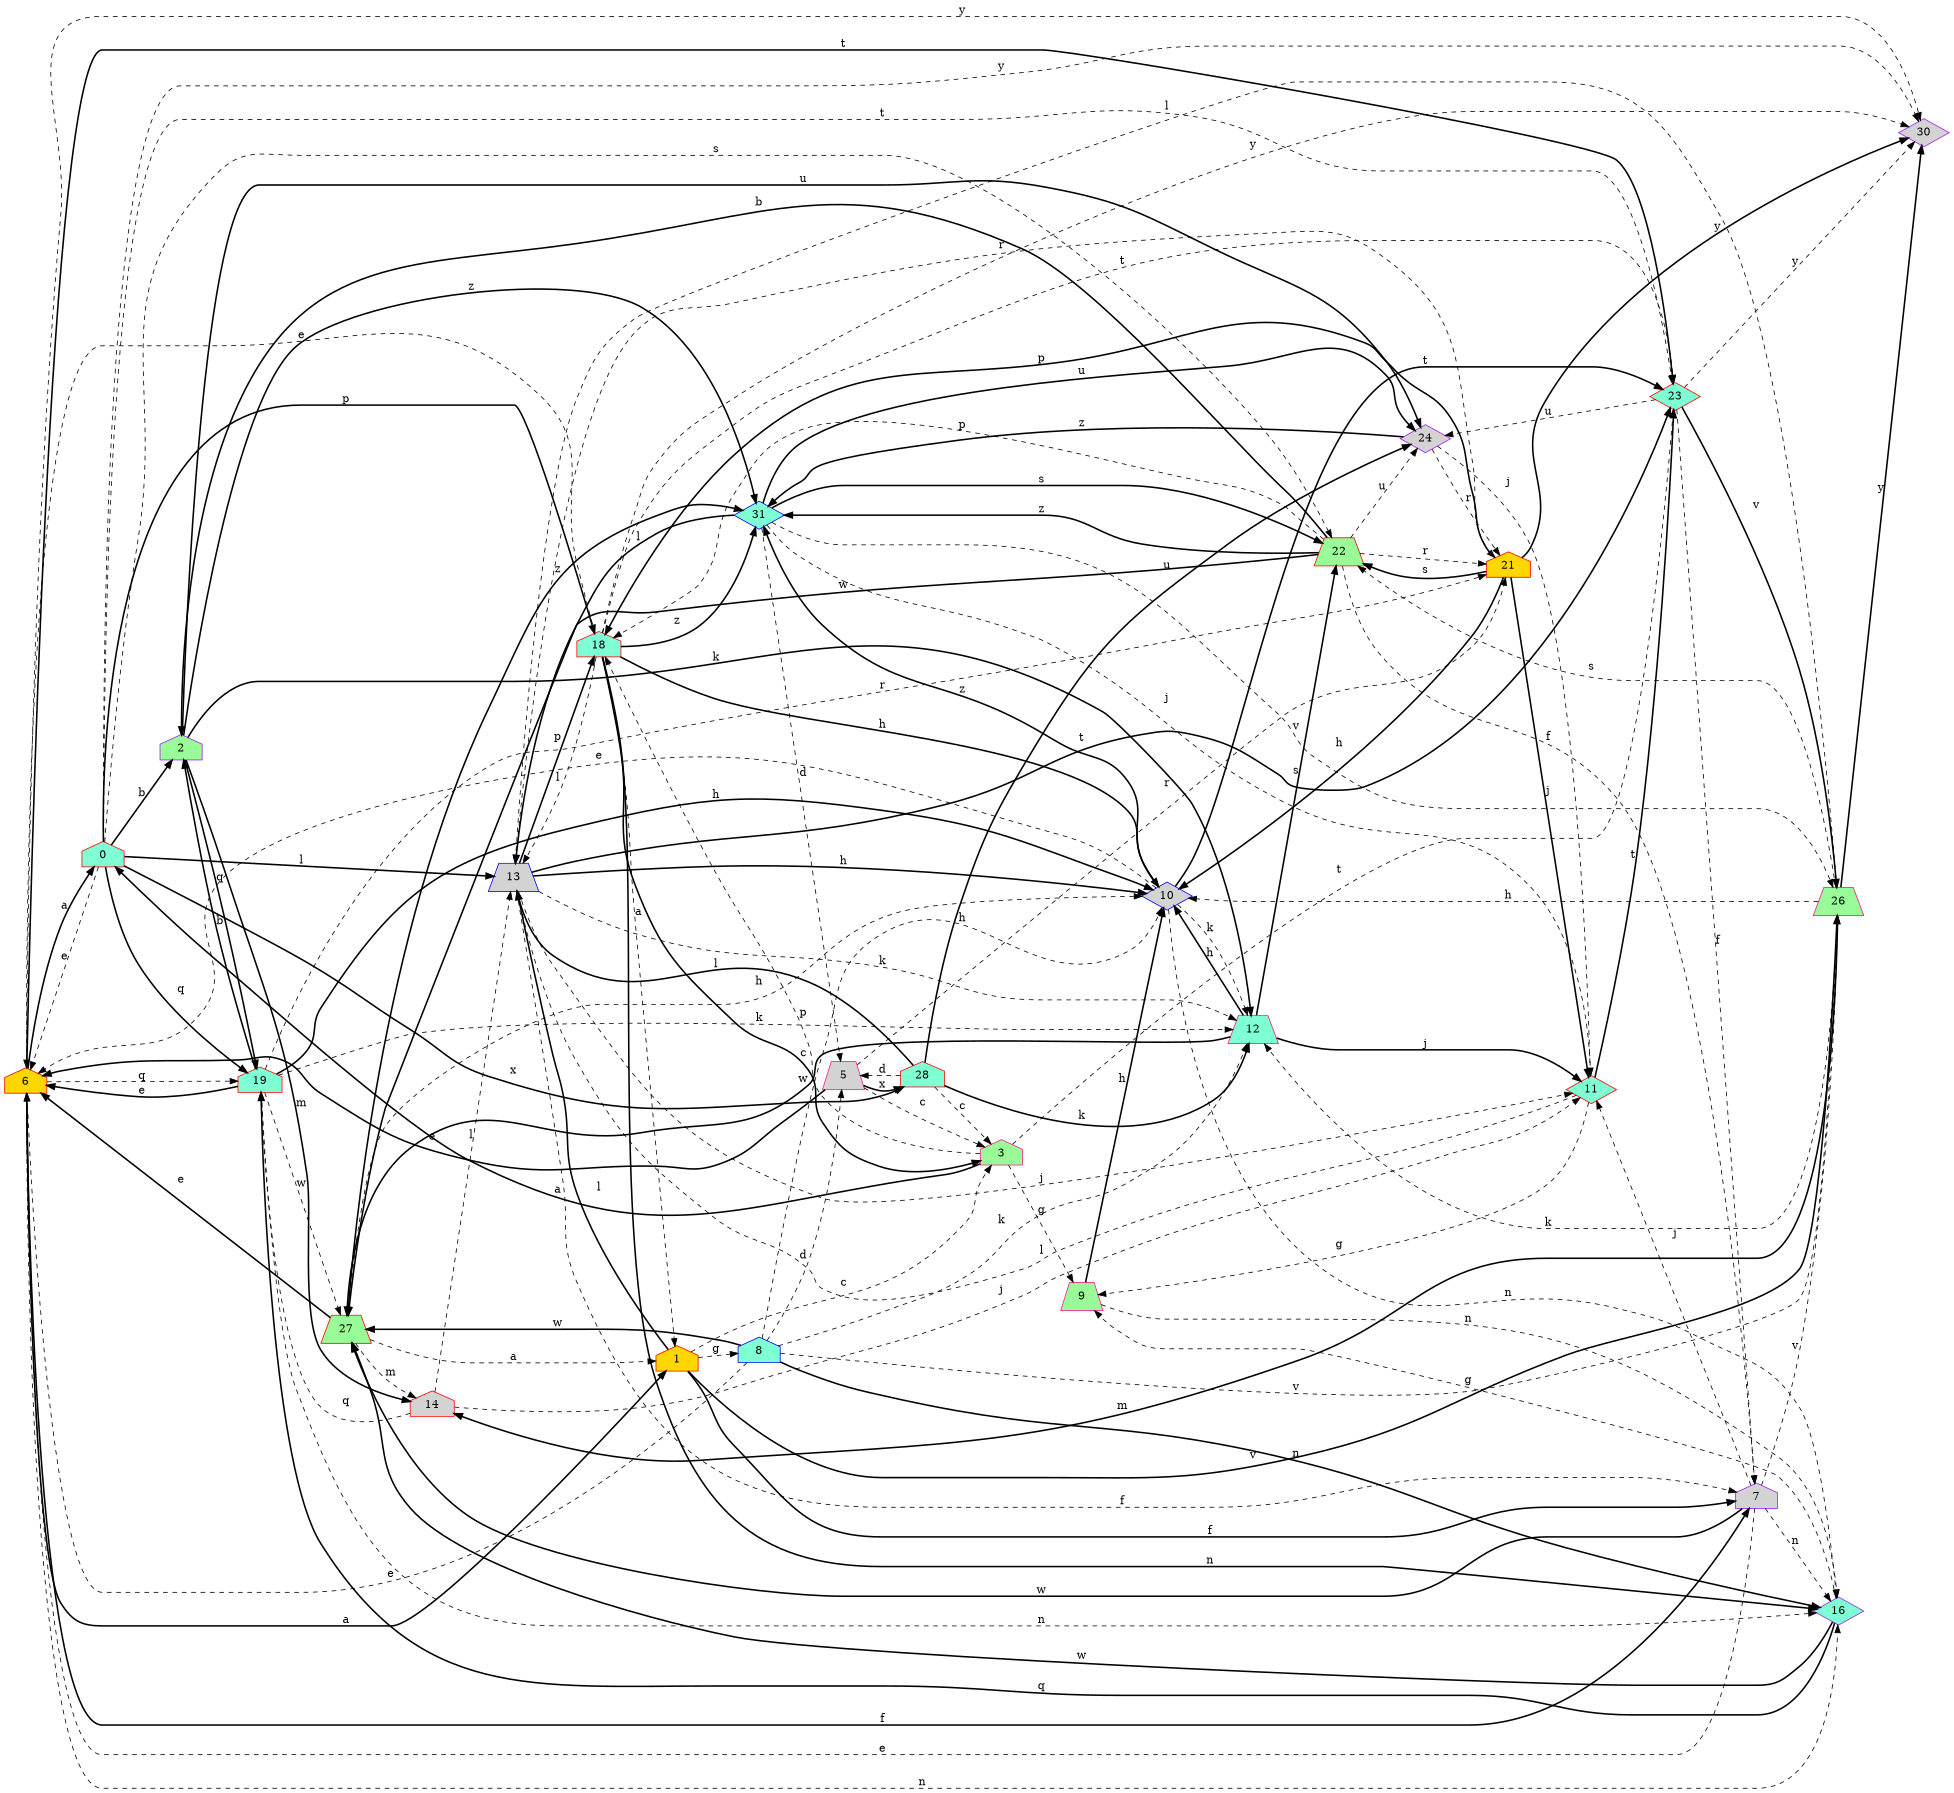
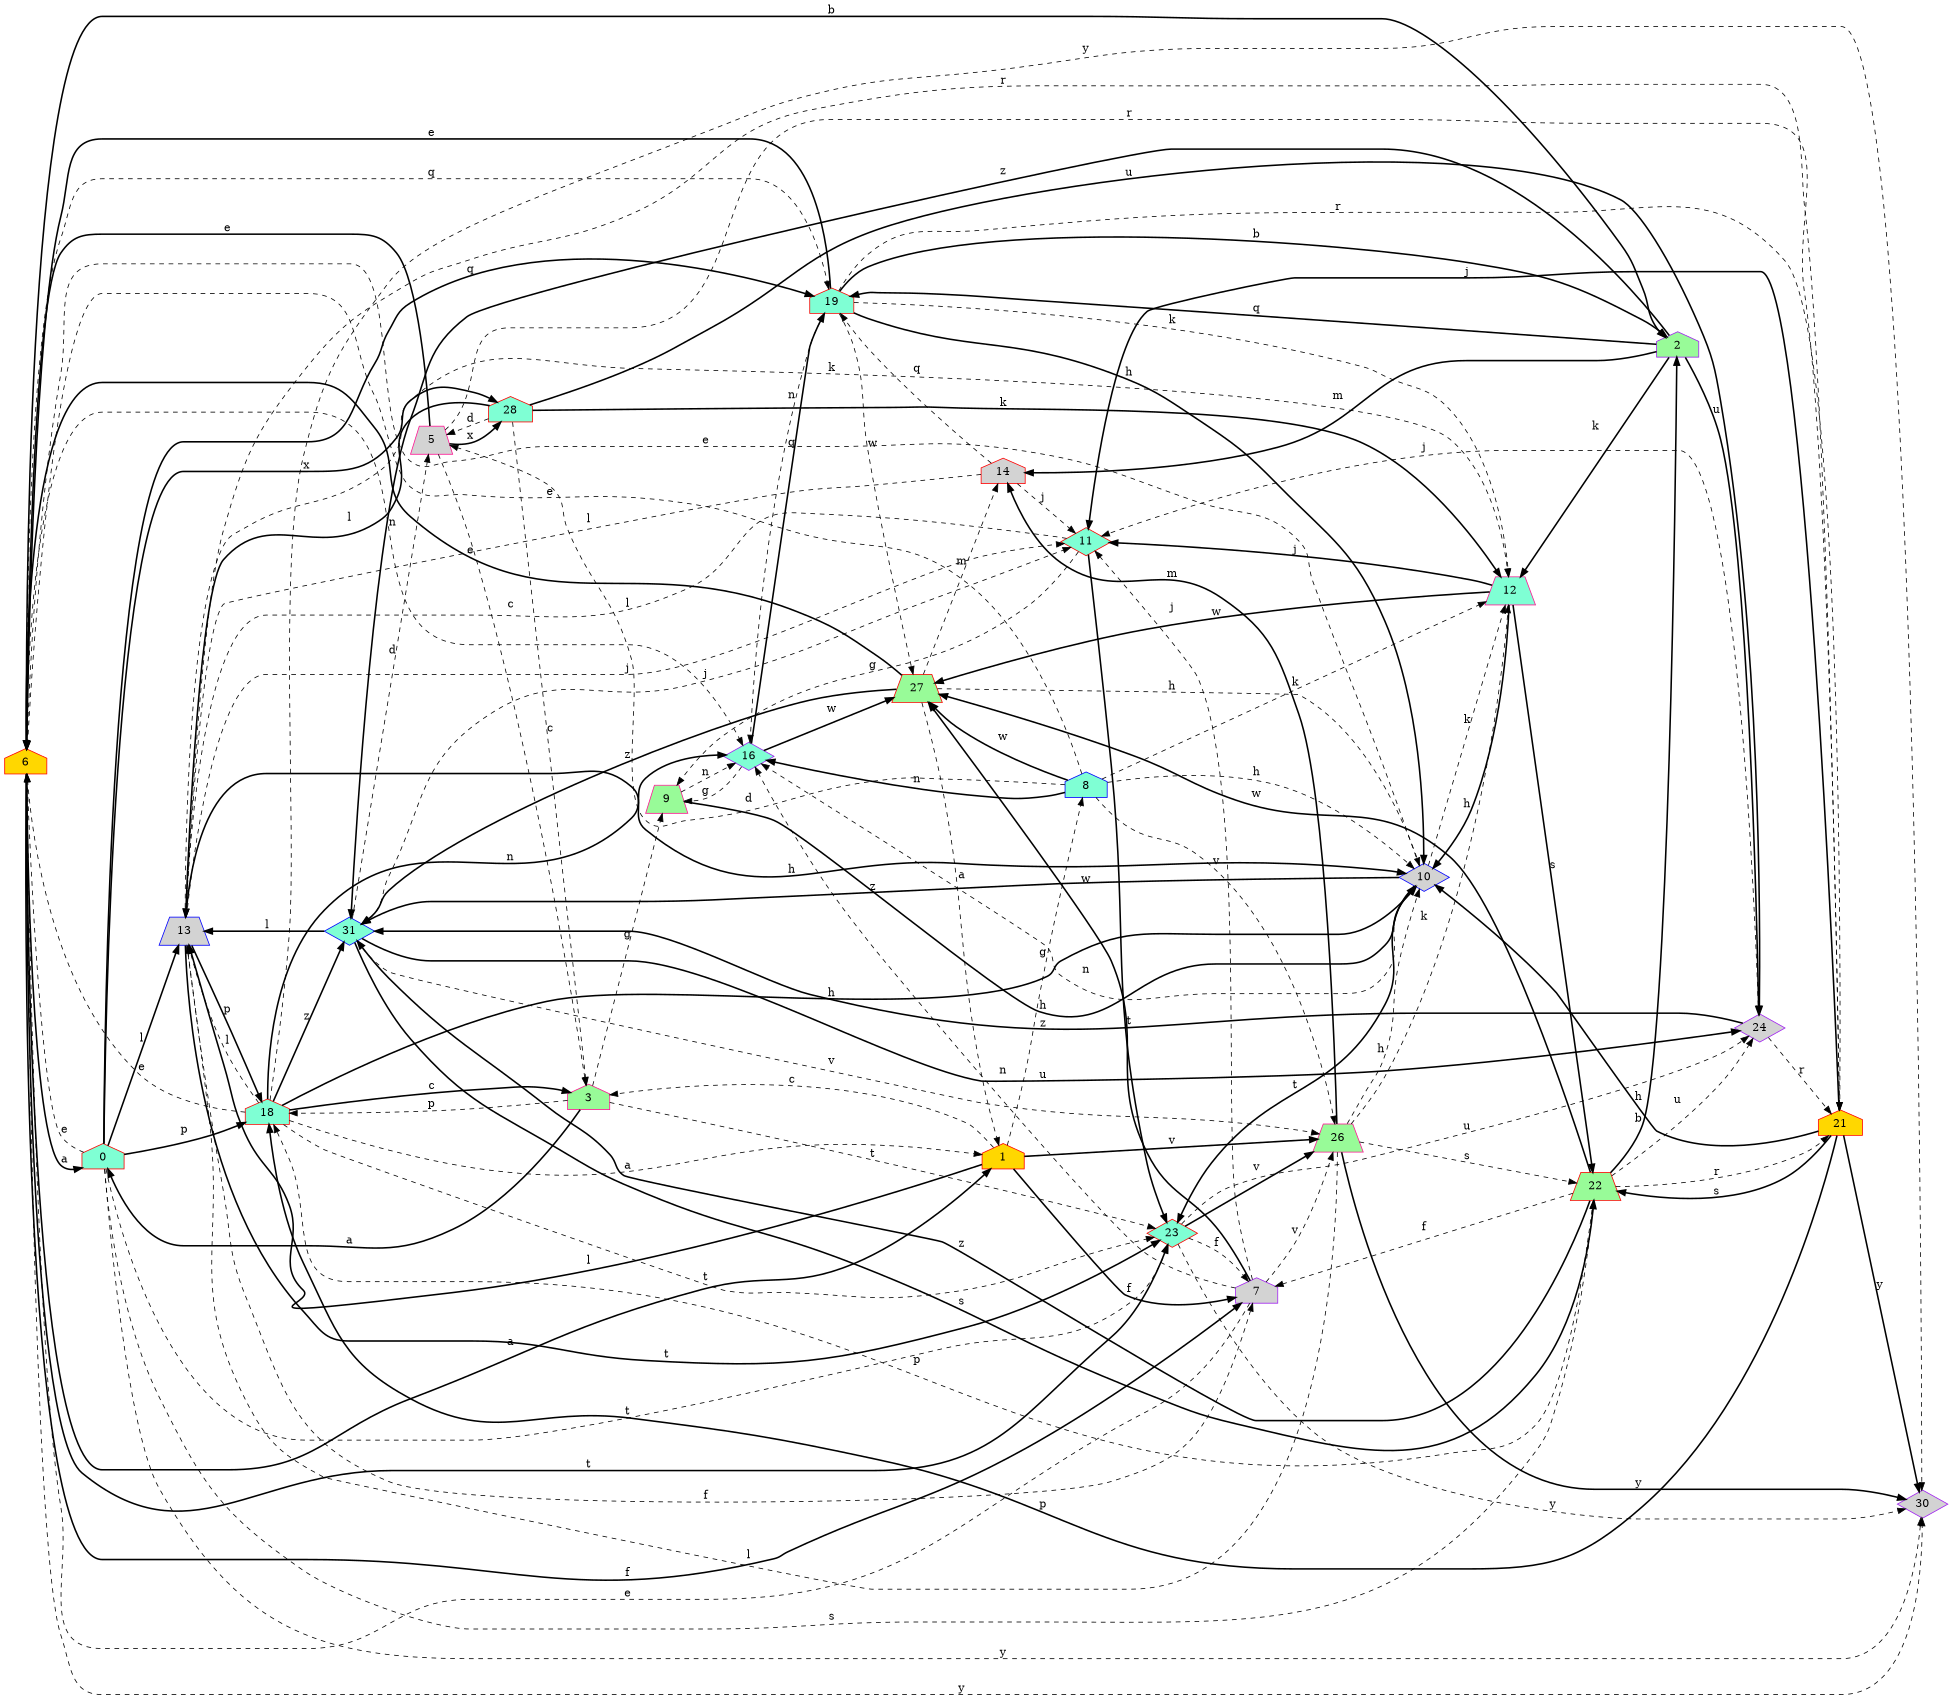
(139, 806) -> (584, 16)
